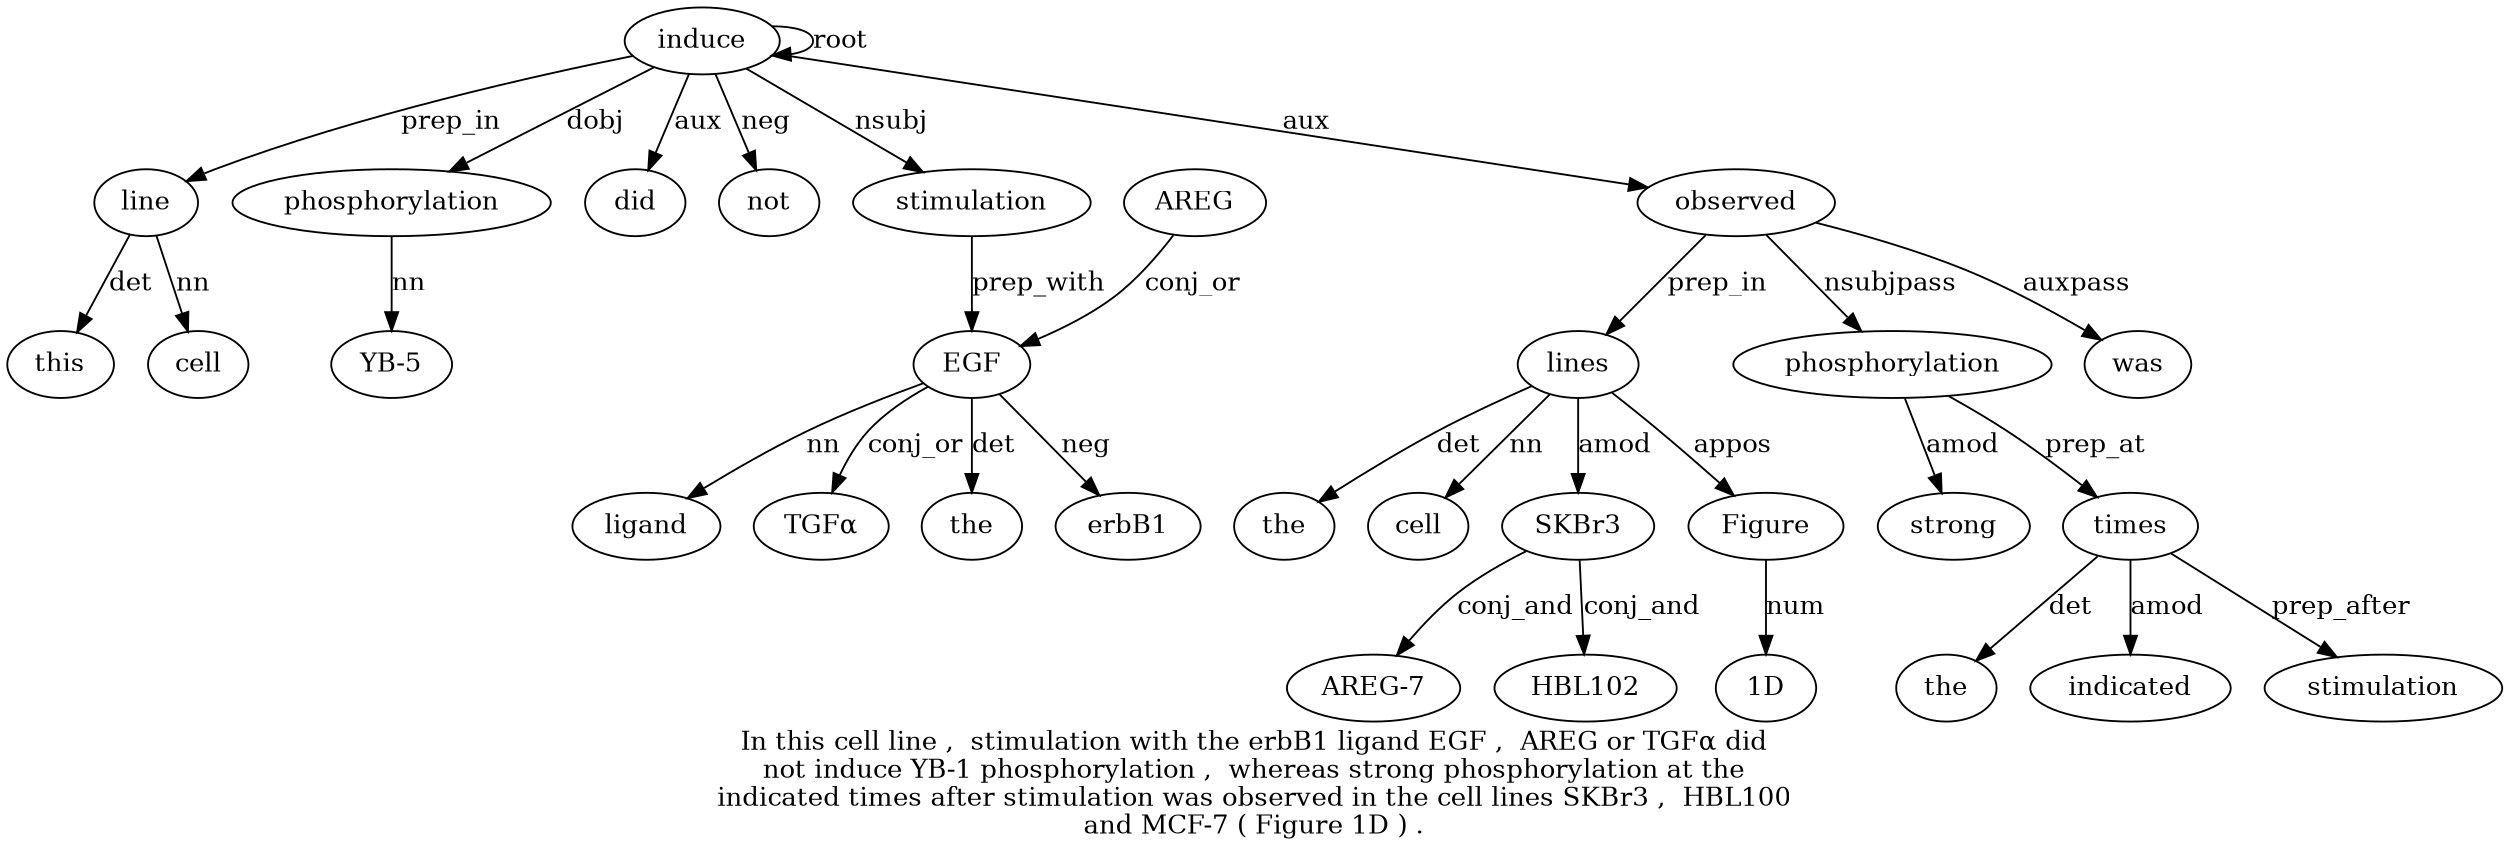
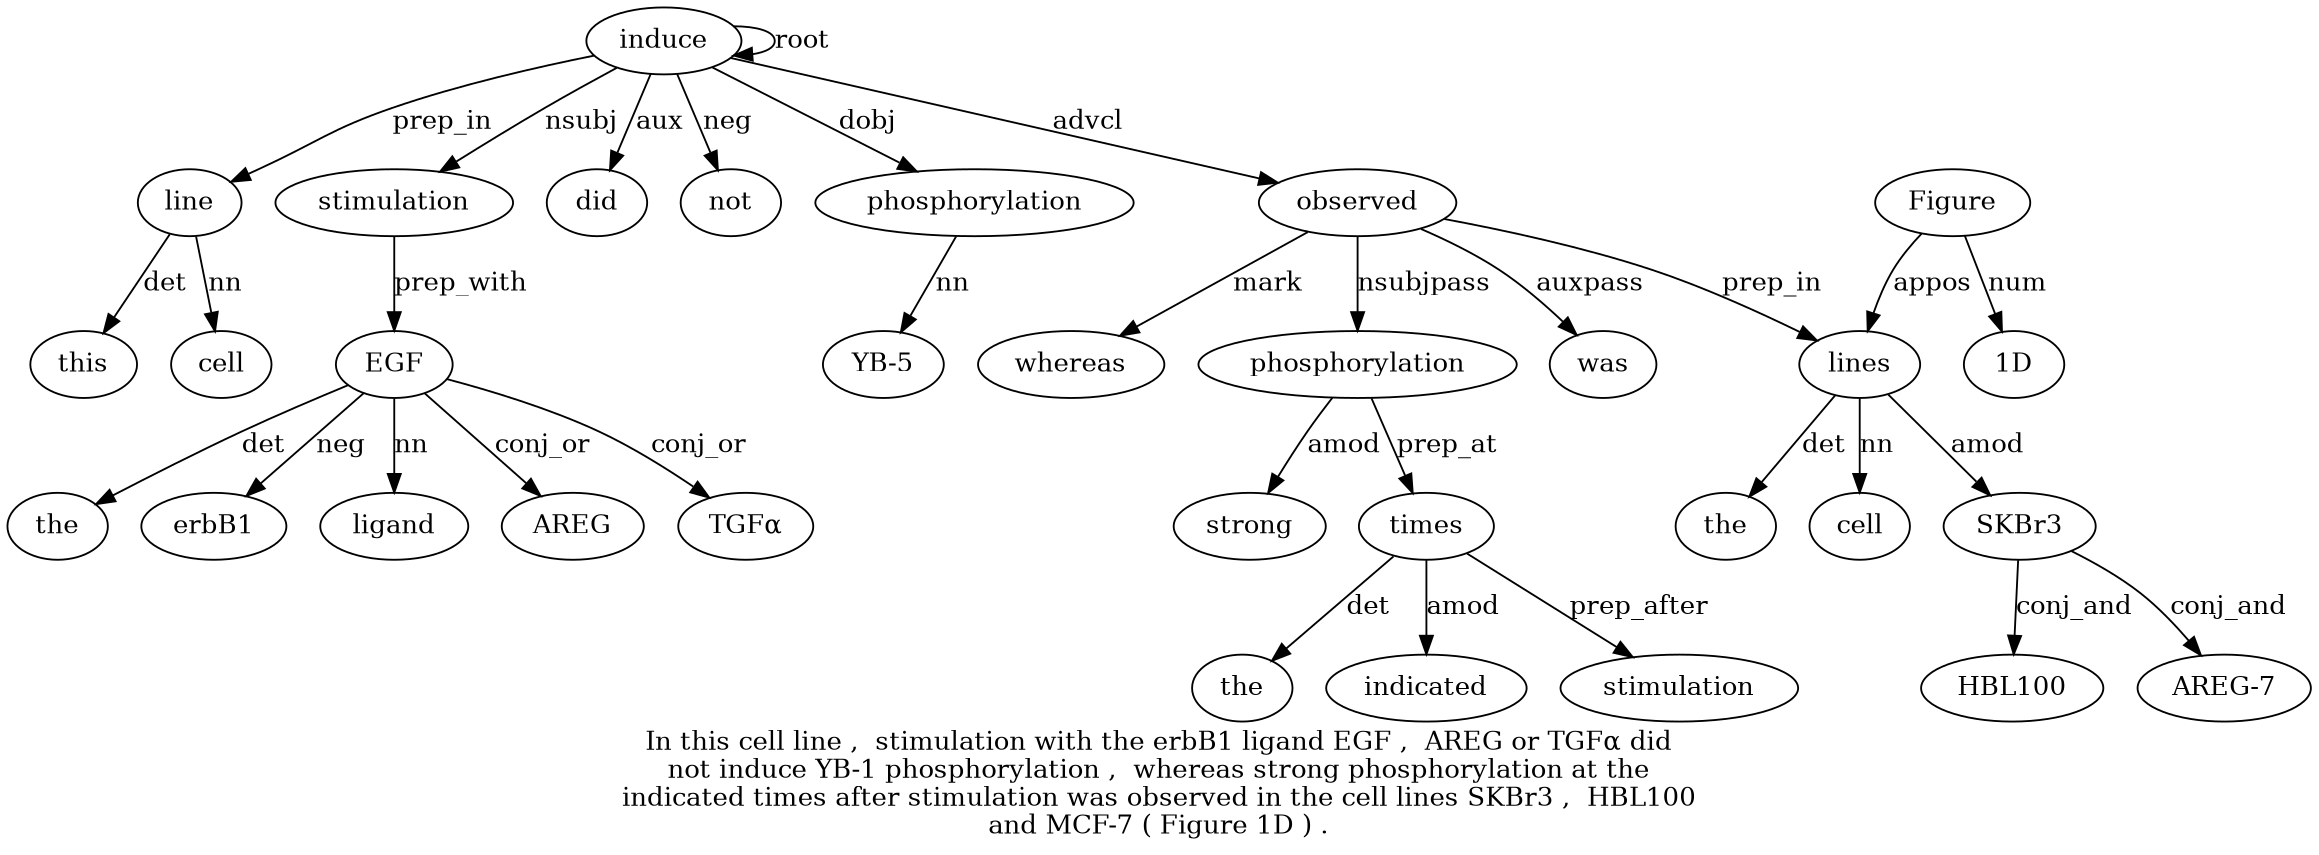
(1307, 122) -> (1088, 122)
(1114, 297) -> (476, 438)
none -> (1071, 365)
(1667, 437) -> (1893, 271)
(1586, 688) -> (2012, 688)
